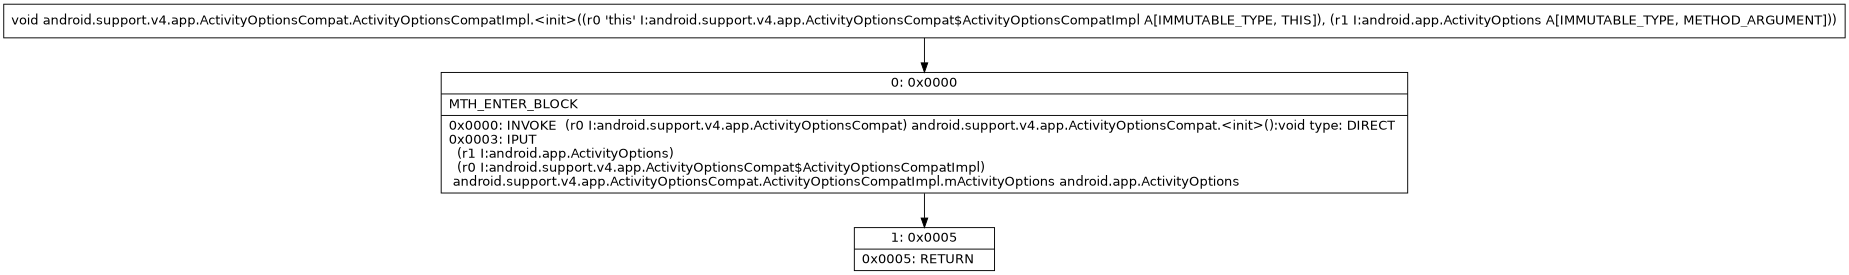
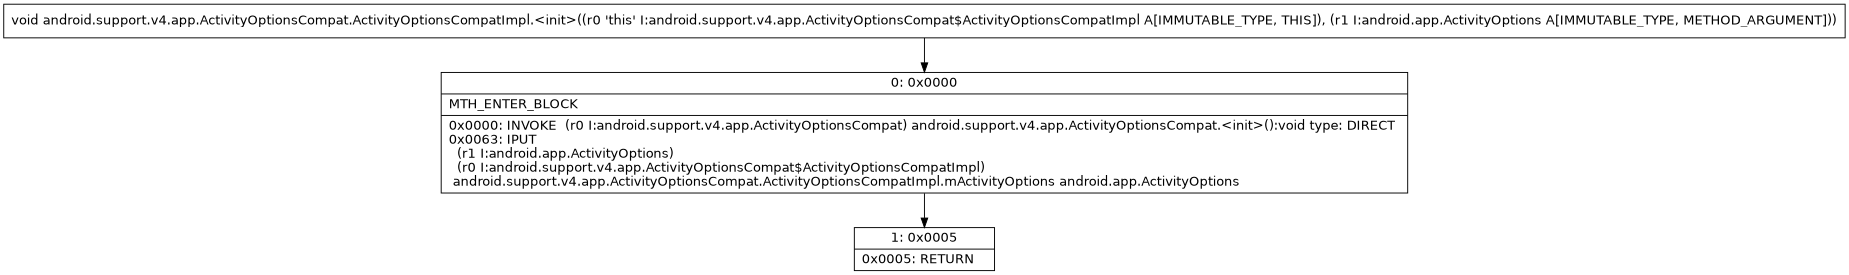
(497, 140) -> (497, 140)
